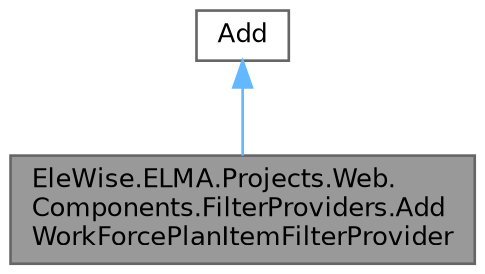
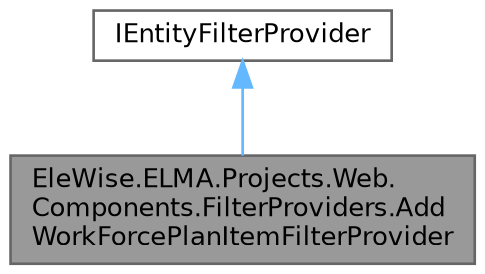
(243, 36) -> (243, 36)
